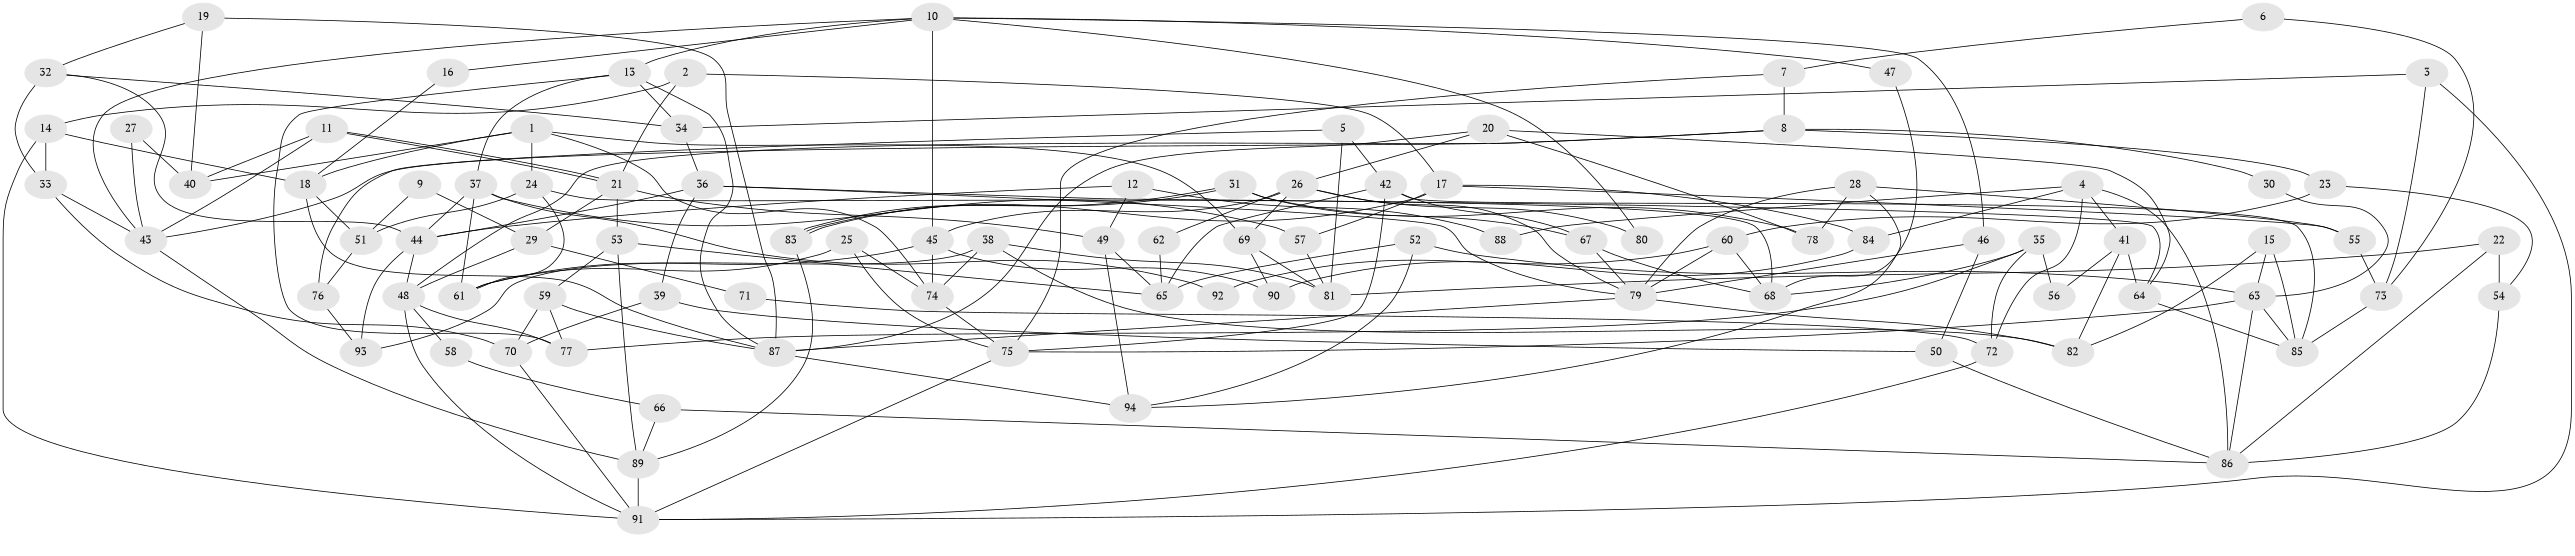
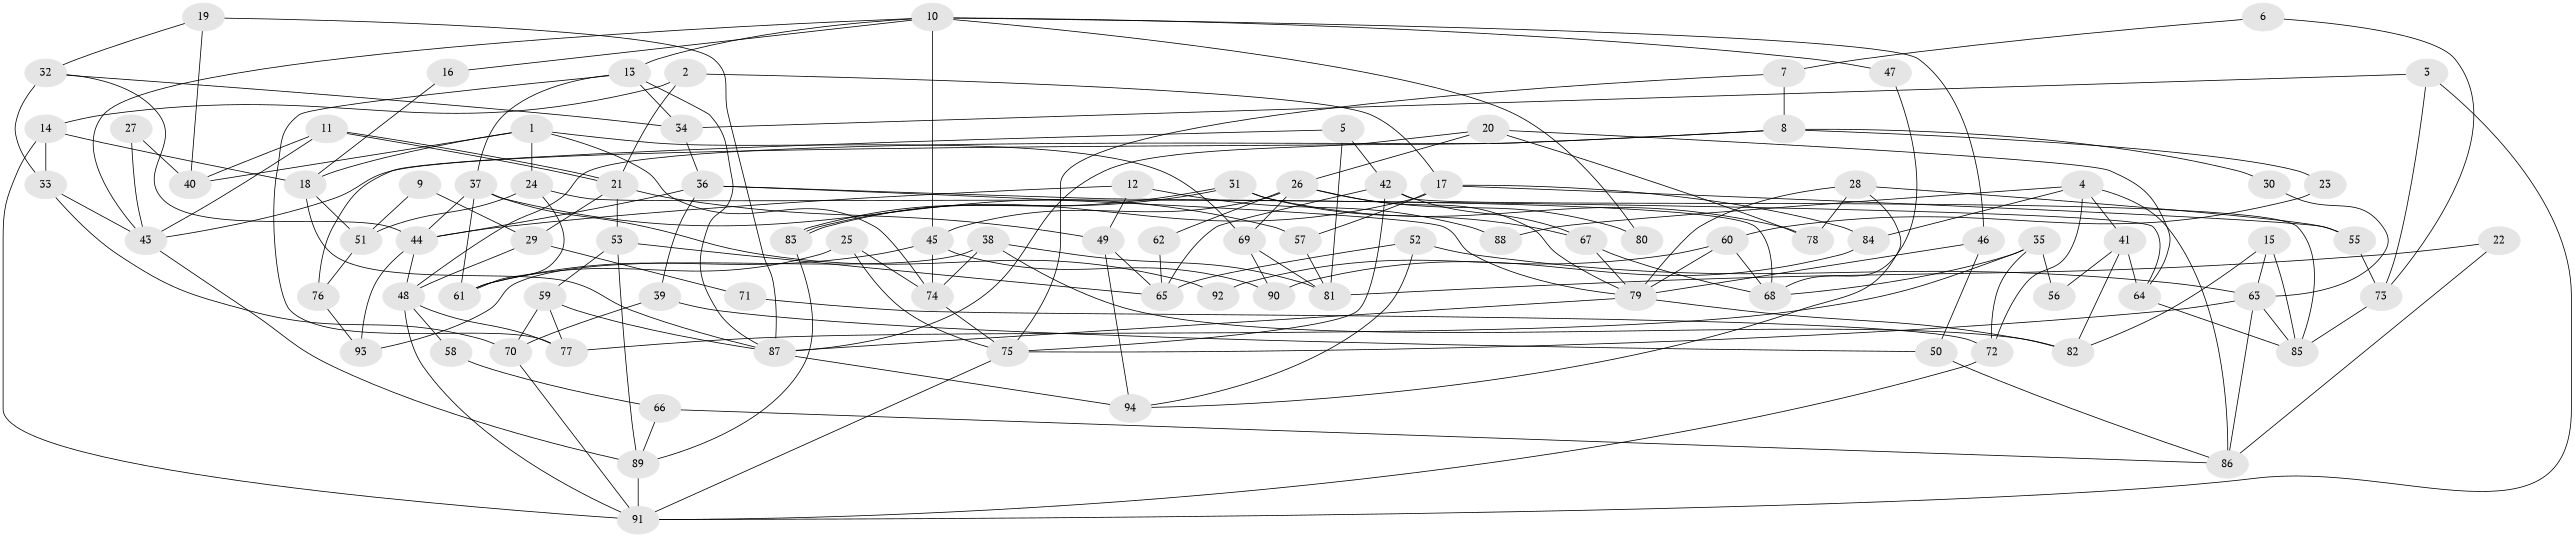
(2499, 297) -> none
